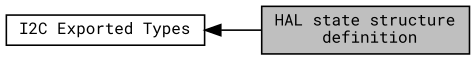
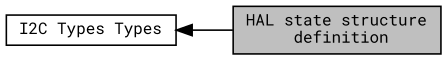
(105, 30) -> (91, 30)
